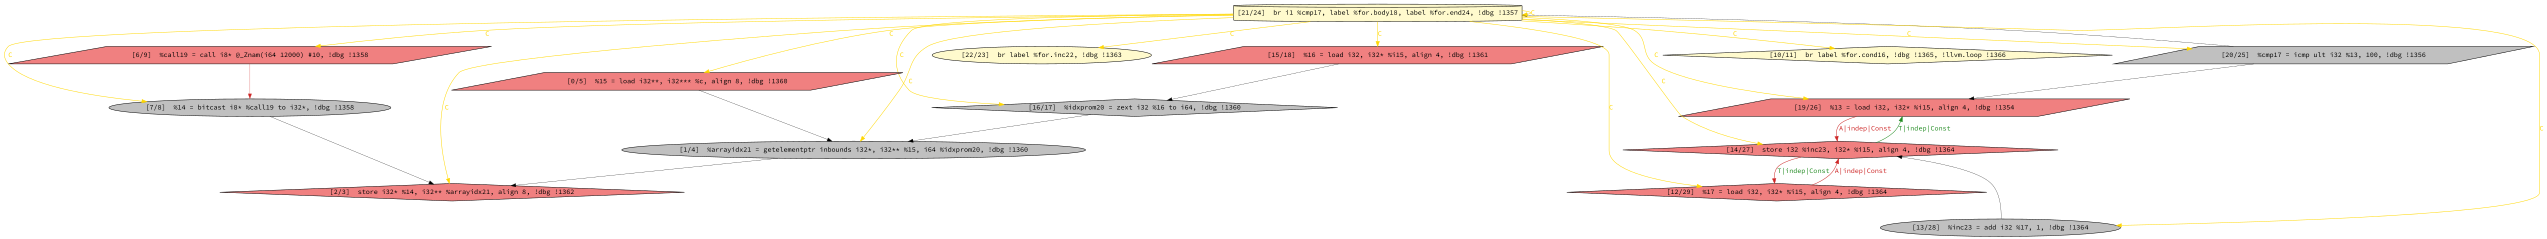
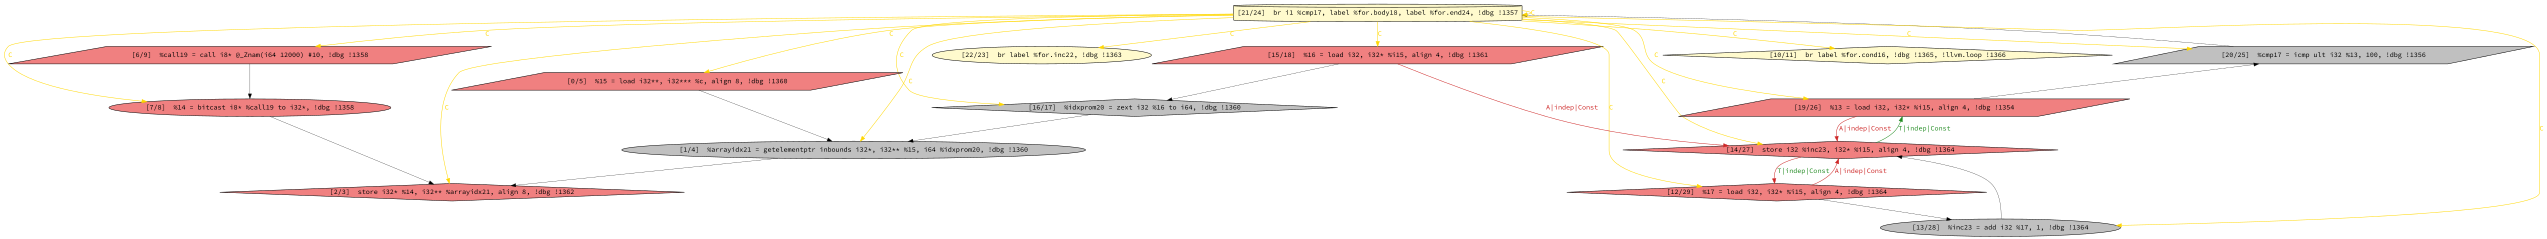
(250, 79) -> (250, 79)
(2114, 81) -> (2114, 82)
(250, 108) -> (250, 108)
none -> (1557, 119)
none -> (1883, 209)
